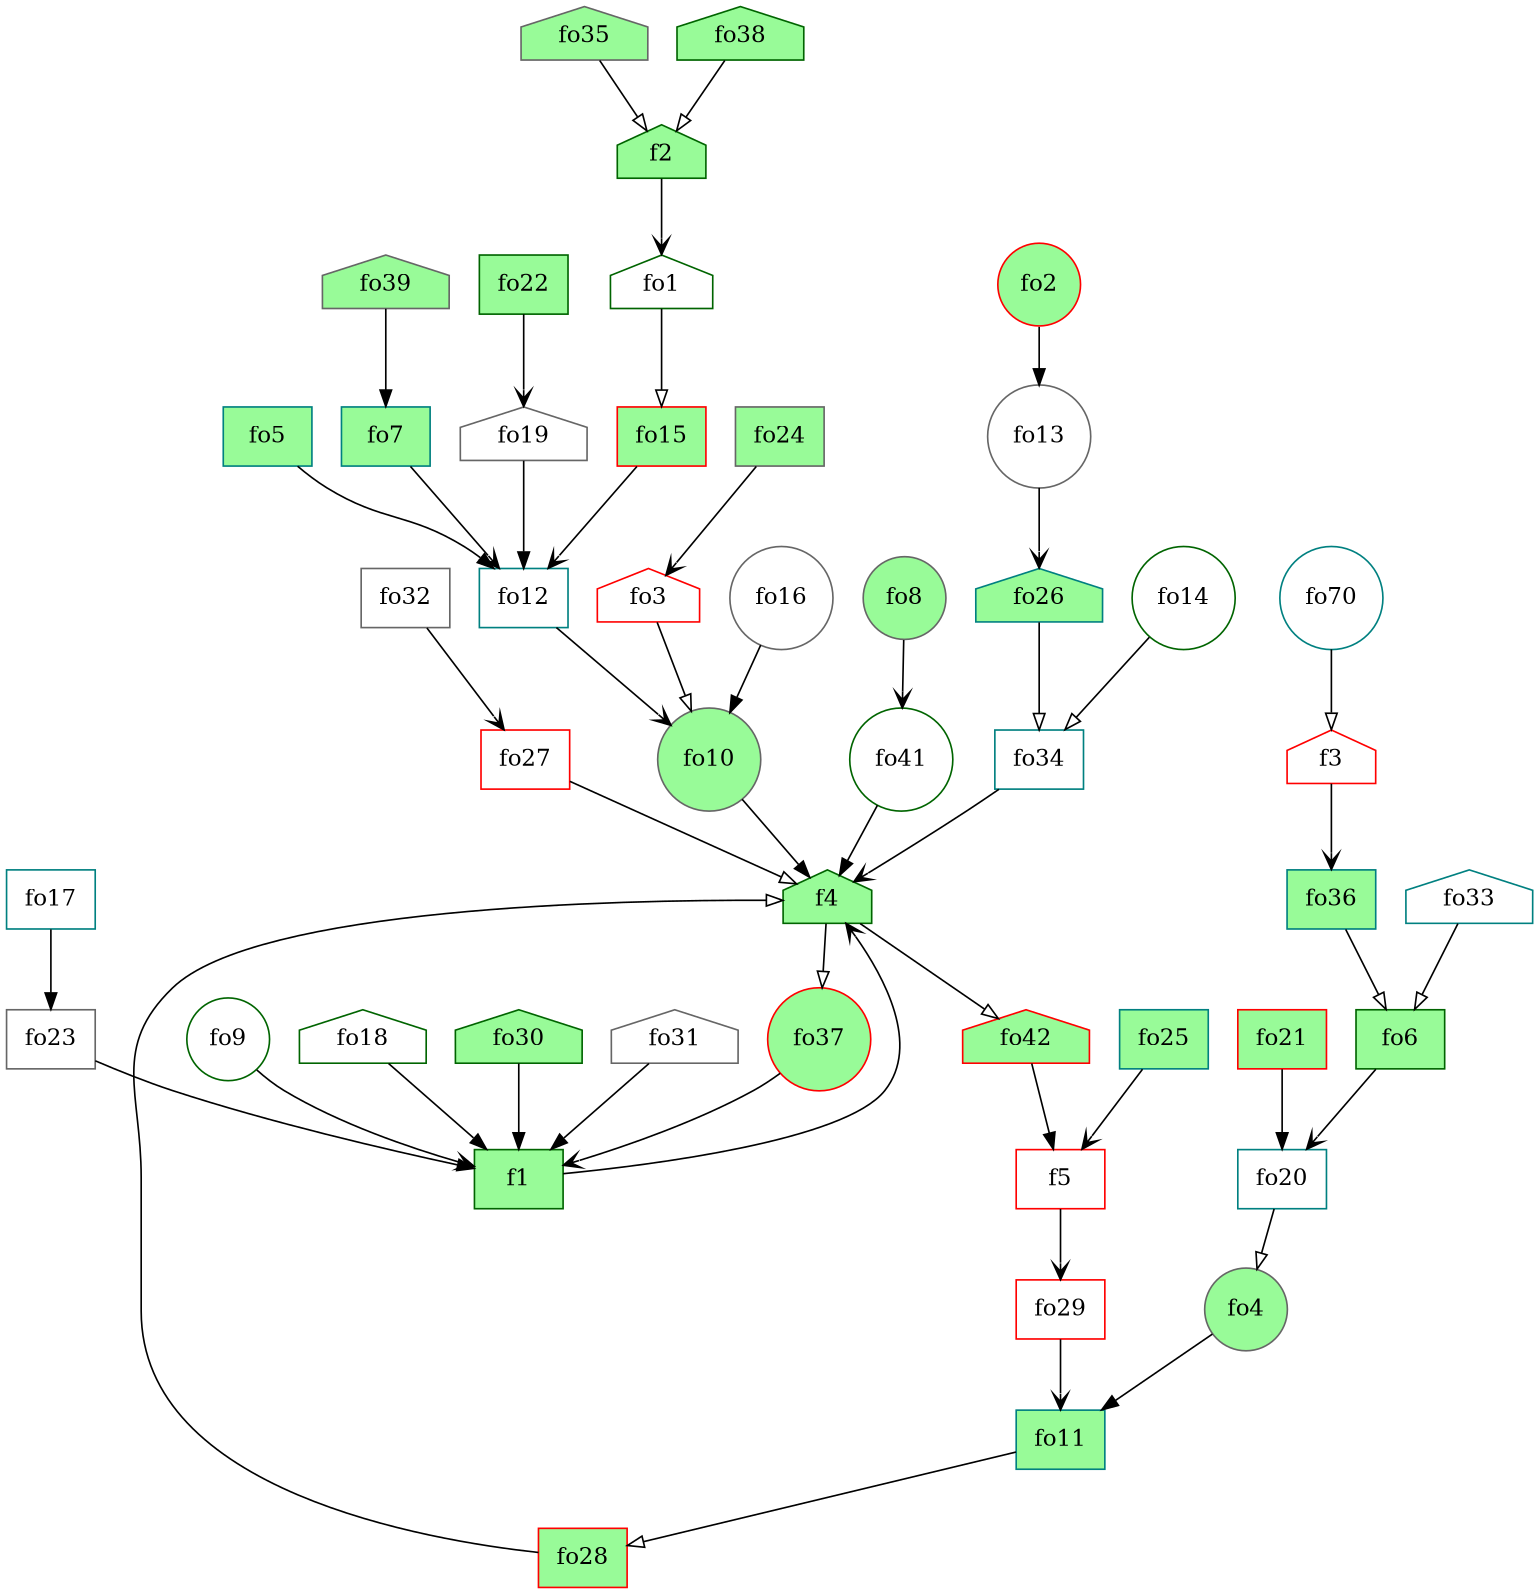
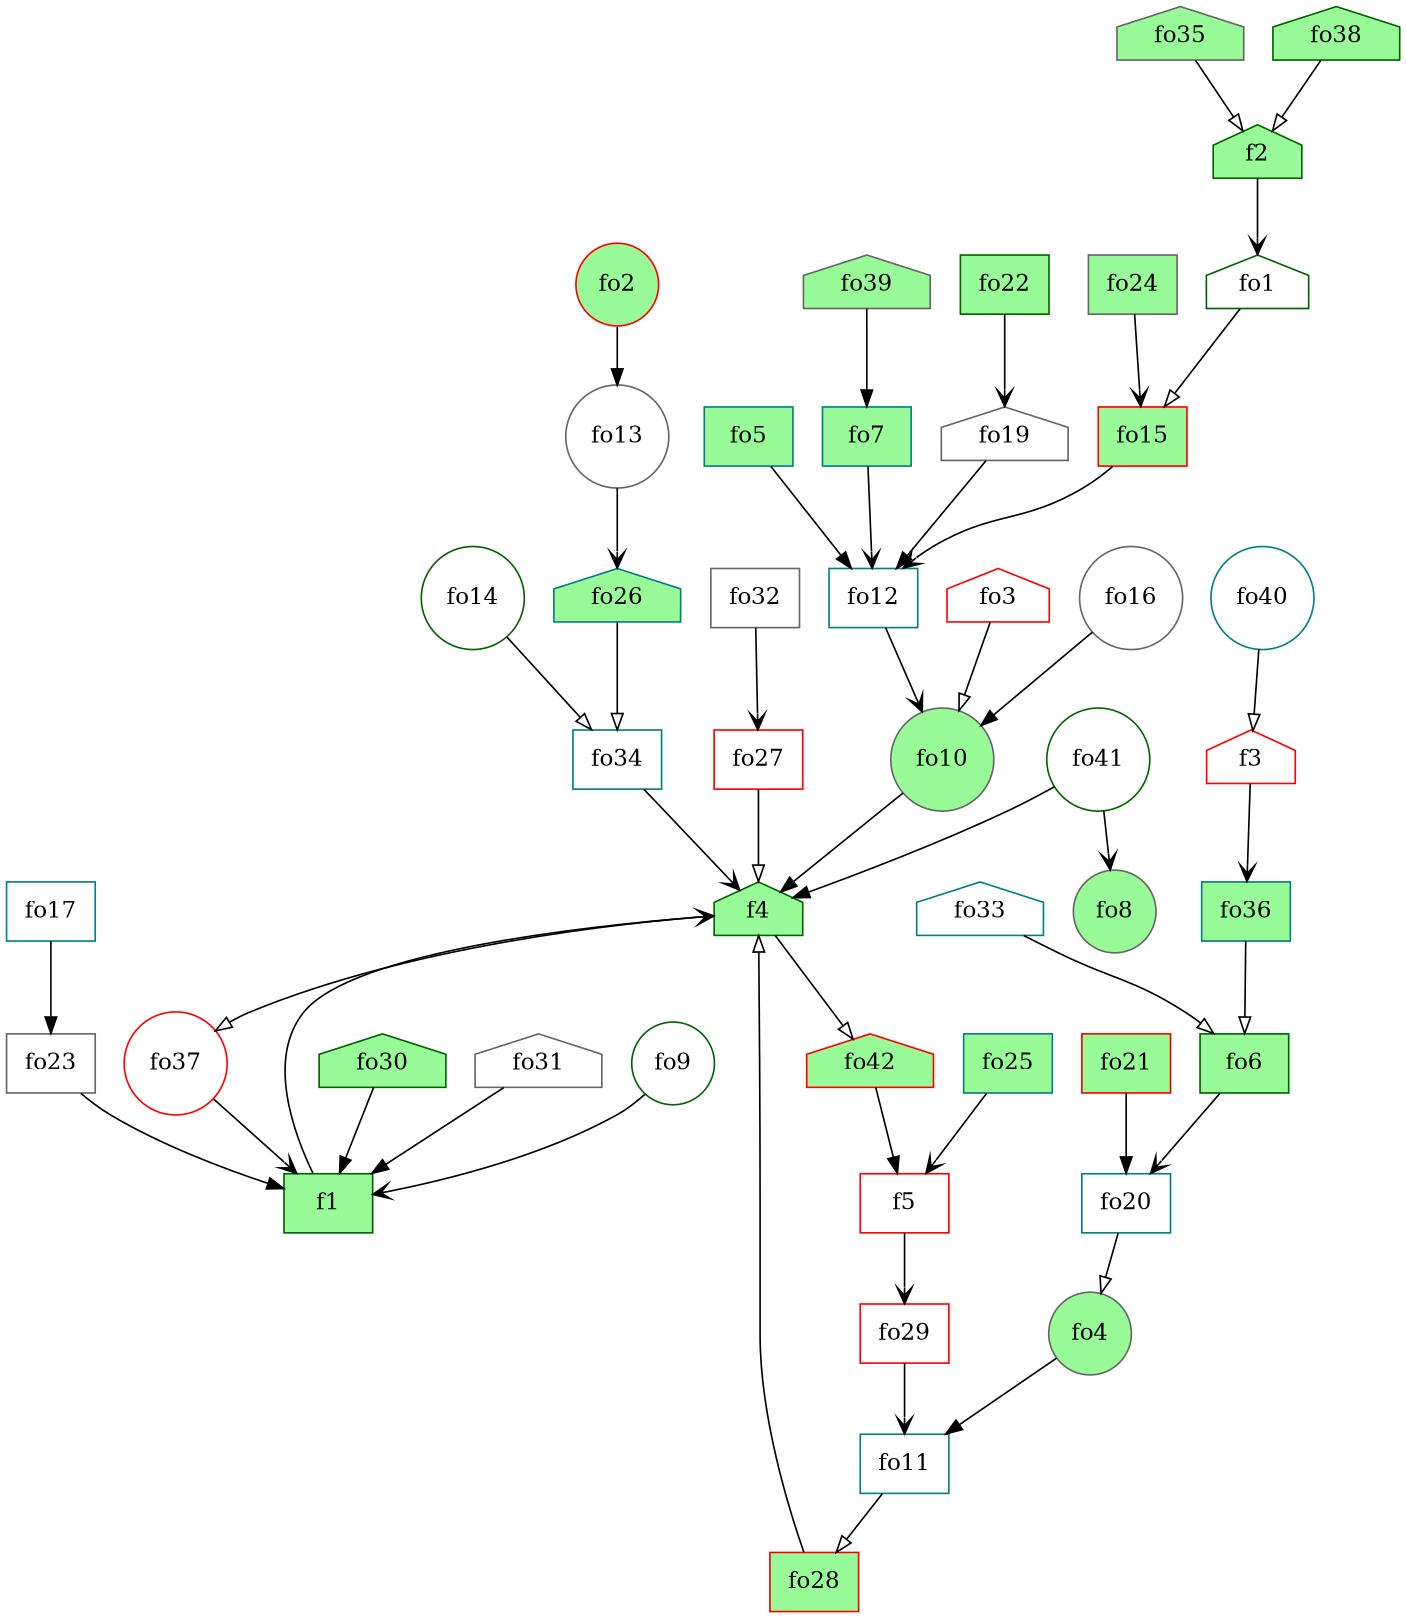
(716, 514) -> (1137, 352)
(1331, 598) -> (1262, 598)
(903, 666) -> (1106, 832)
(363, 1039) -> none
(819, 1039) -> (176, 1063)
(1061, 1440) -> (905, 1464)
